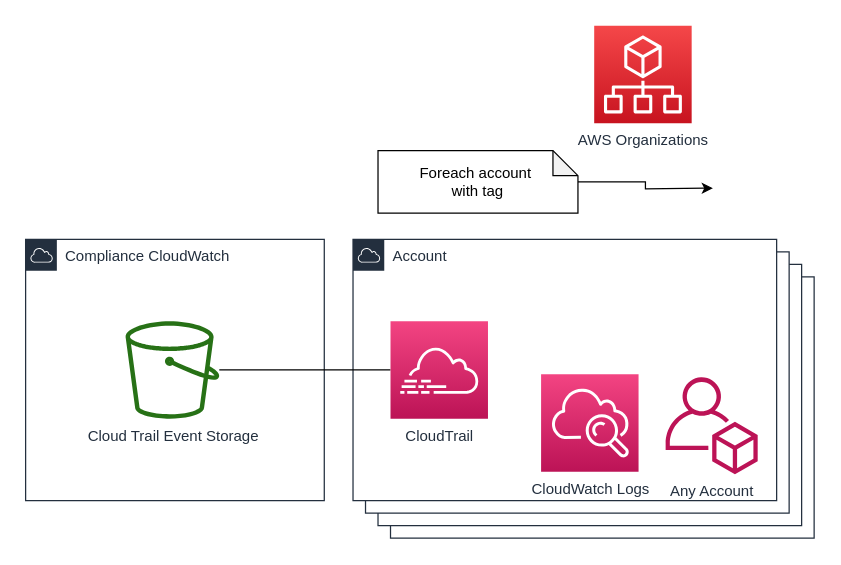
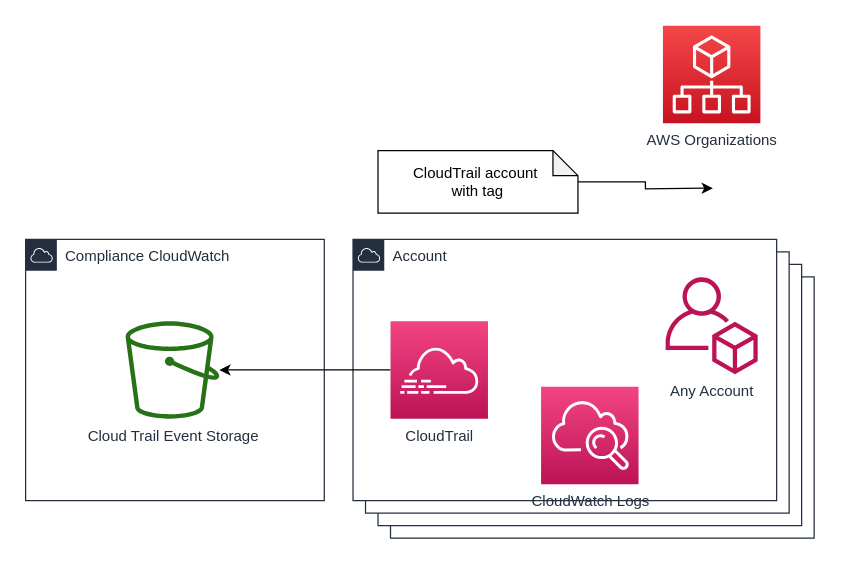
(643, 74) -> (712, 74)
(478, 182) -> (478, 182)
(225, 370) -> (229, 370)
(590, 423) -> (590, 436)
(712, 426) -> (712, 326)
